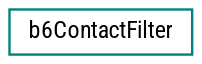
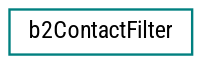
(101, 32) -> (101, 32)
